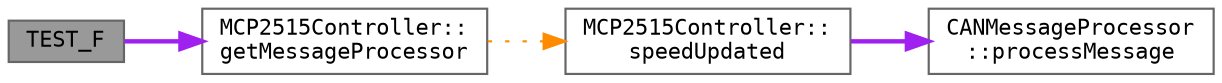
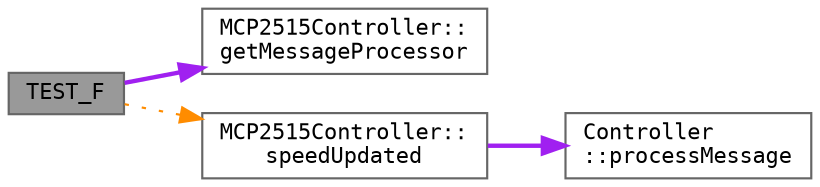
(515, 41) -> (153, 110)
(1071, 41) -> (688, 146)
